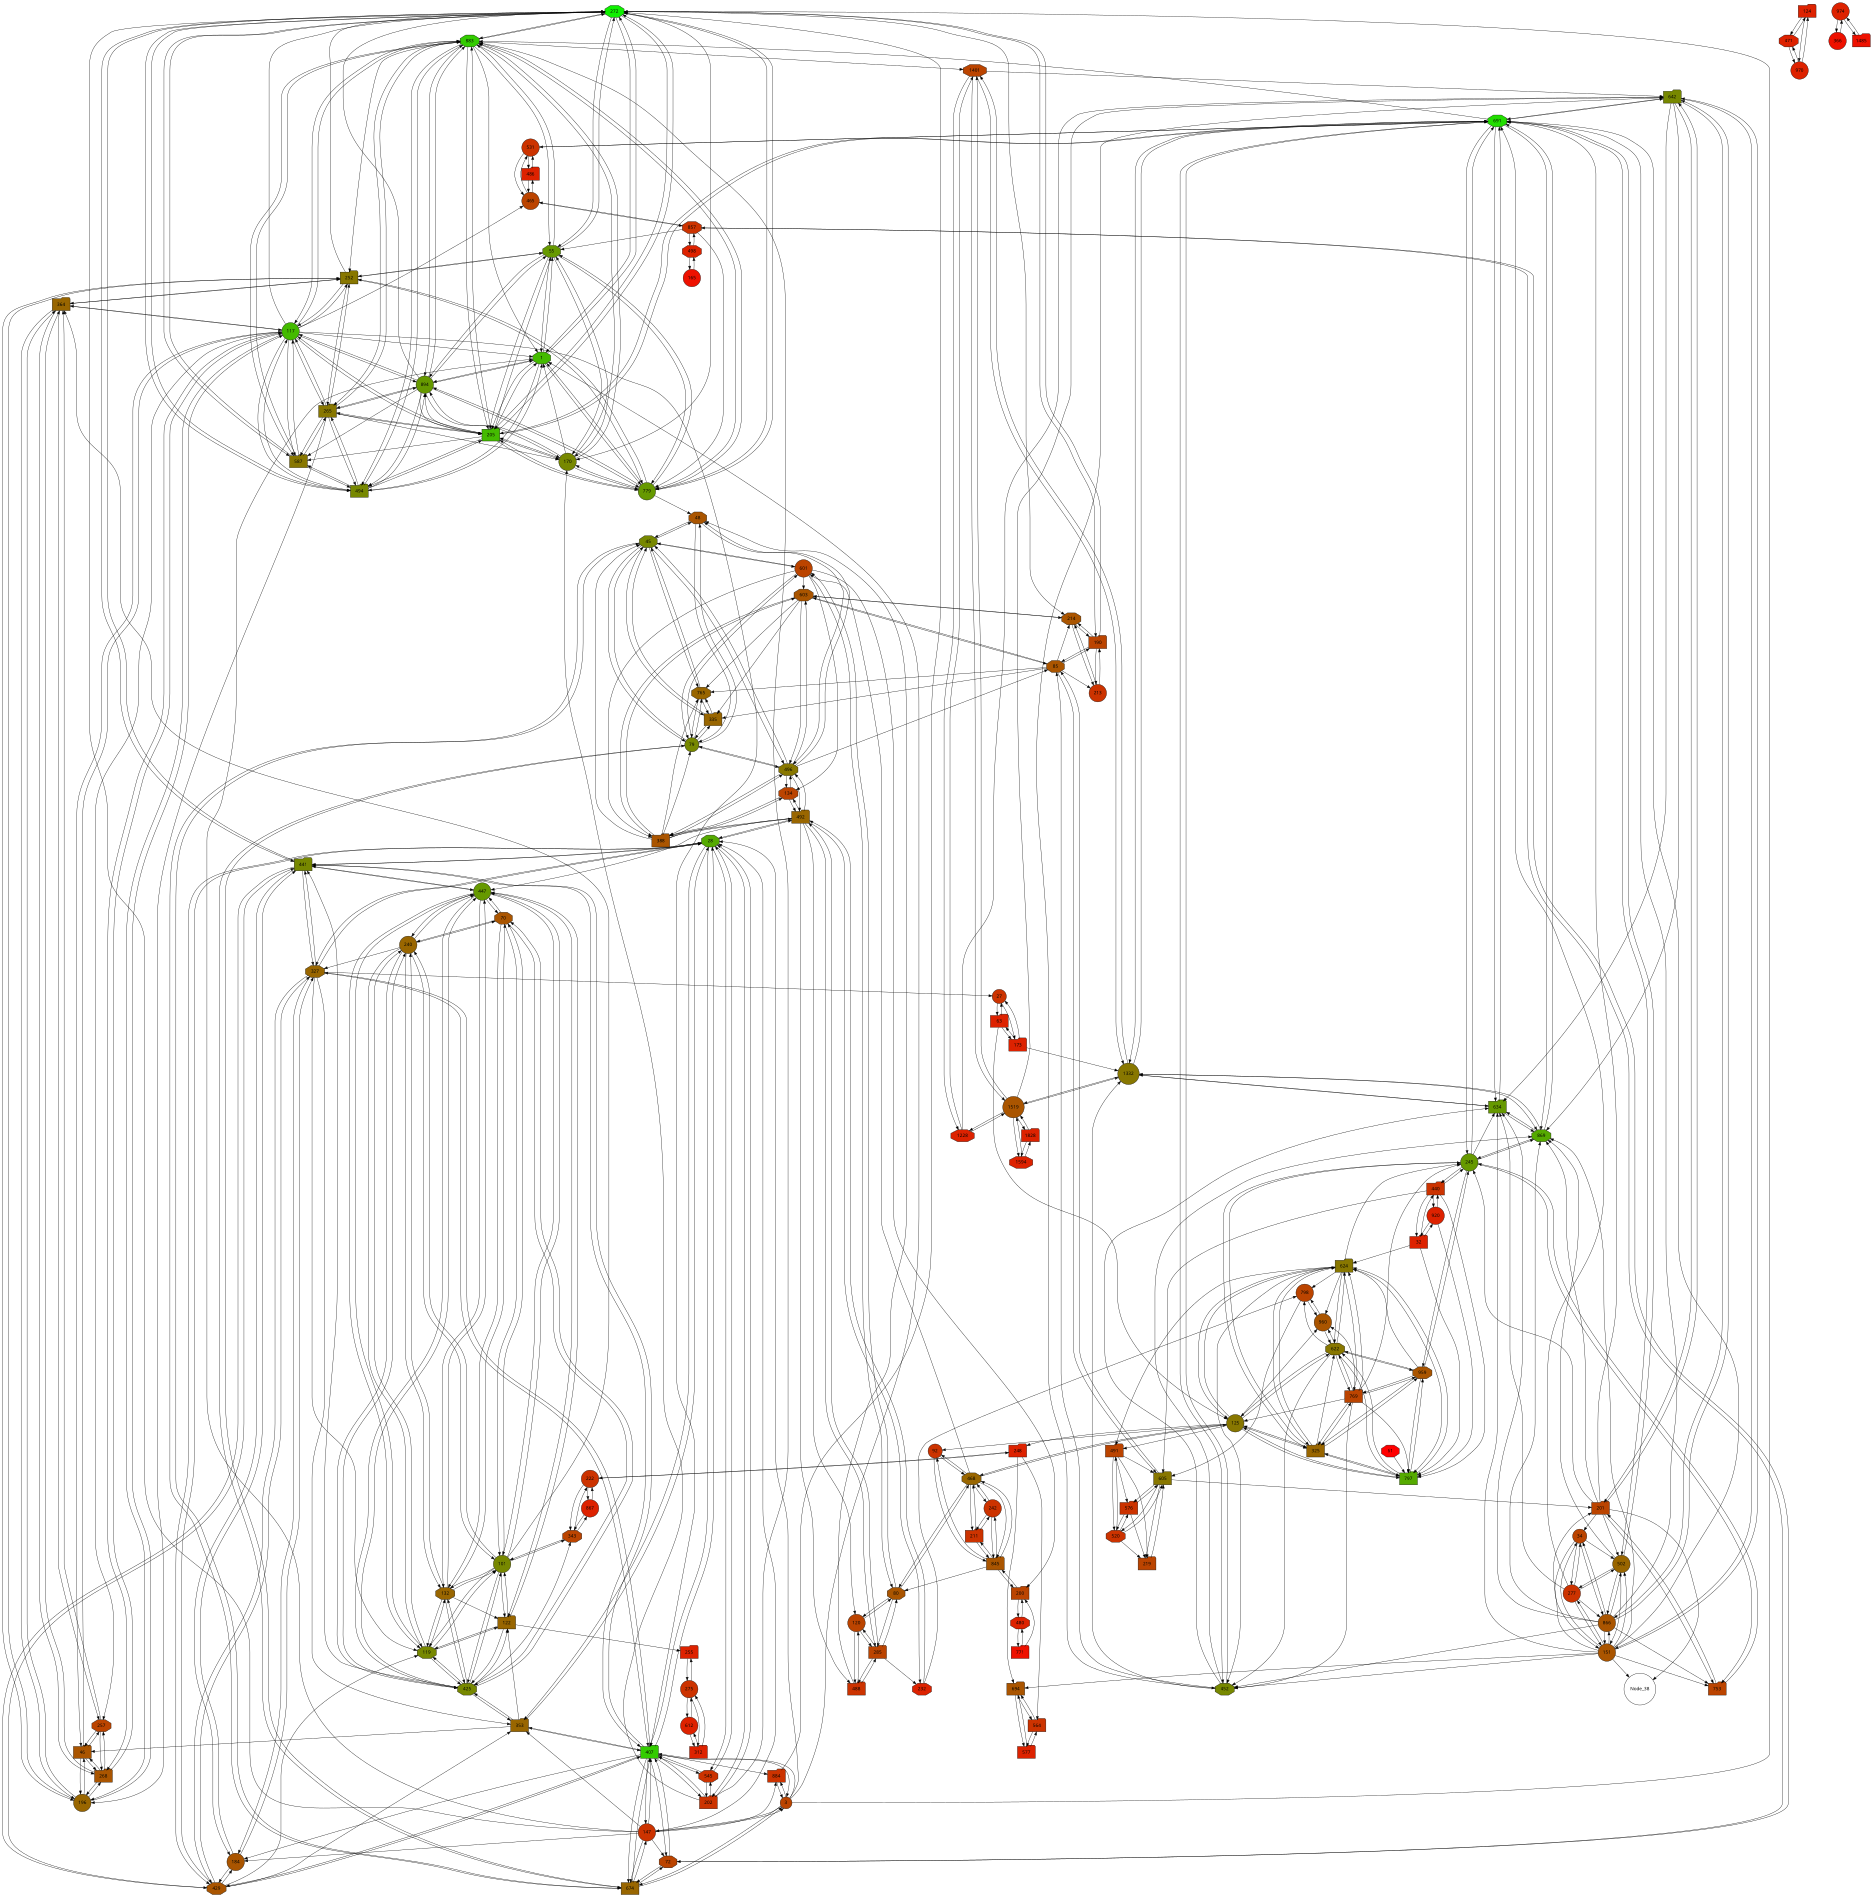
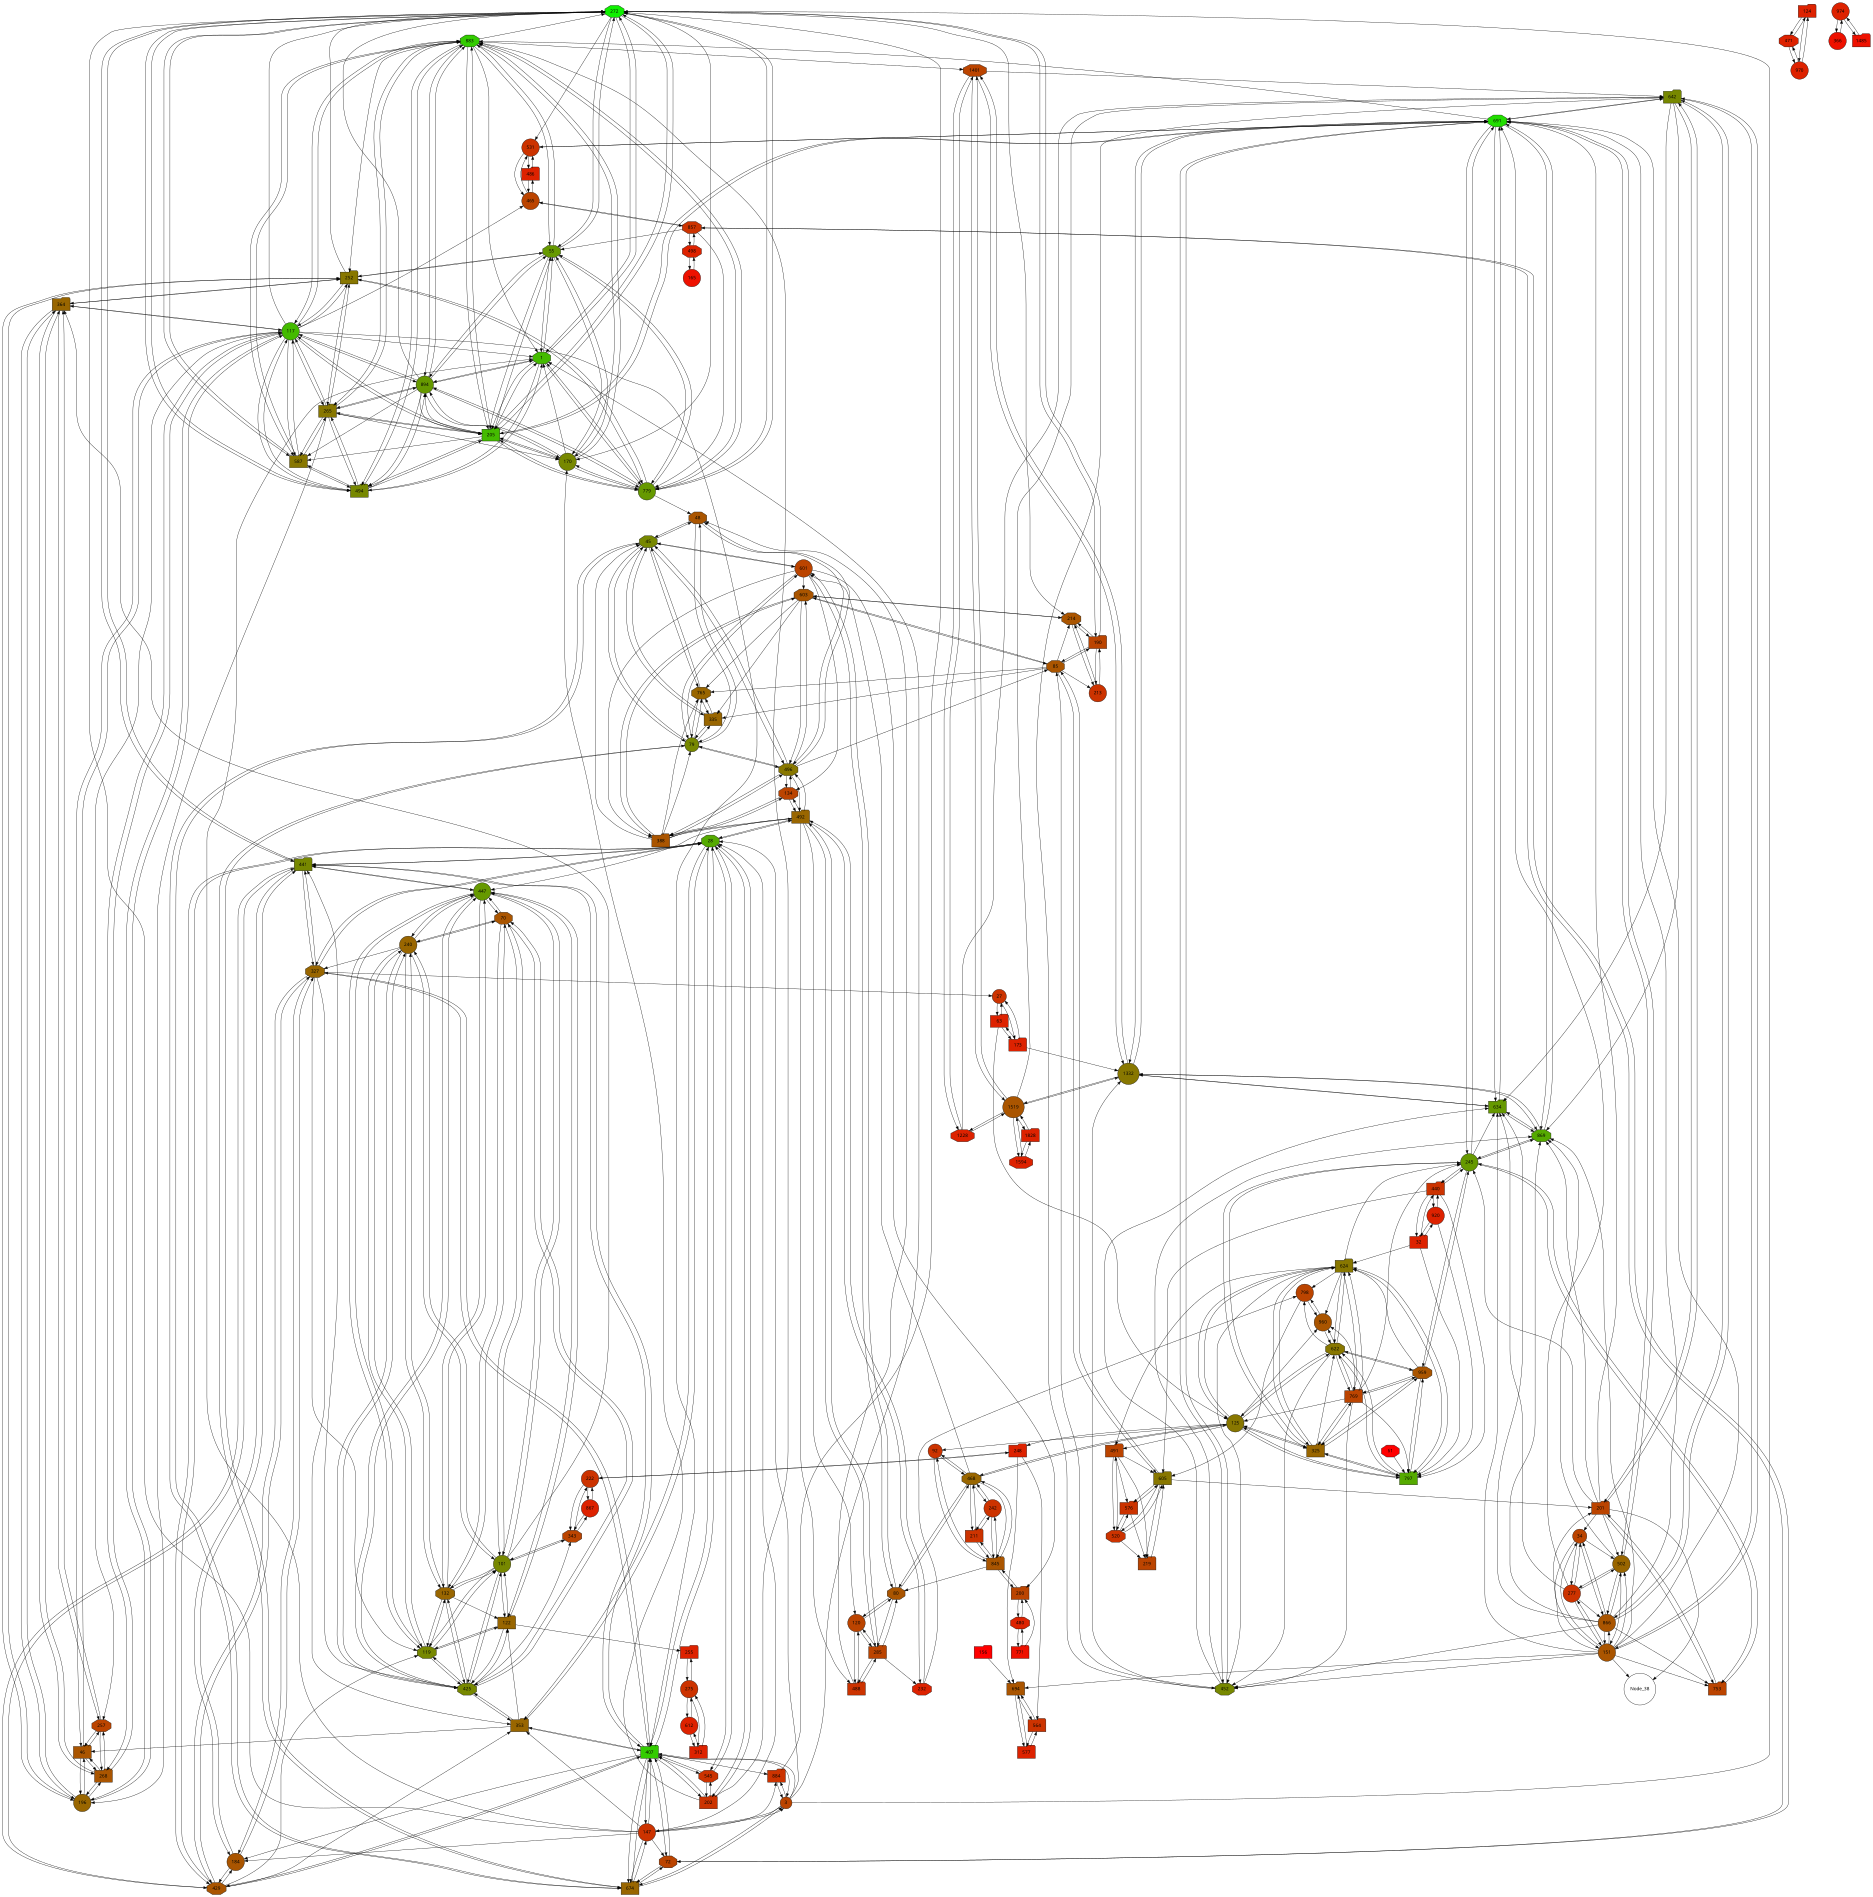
(544, 25) -> (574, 77)
none -> (983, 1653)
